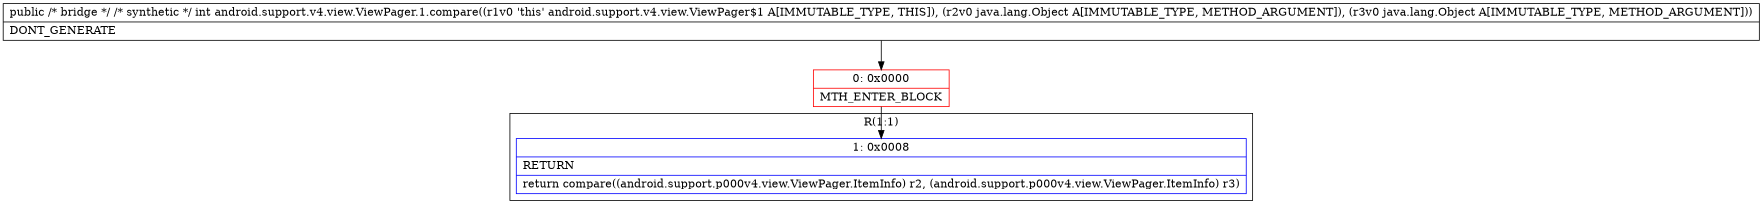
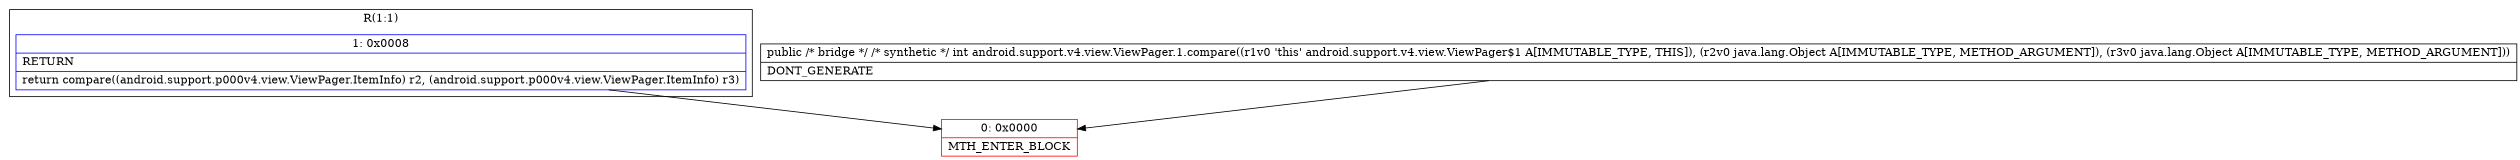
(881, 119) -> (771, 109)
